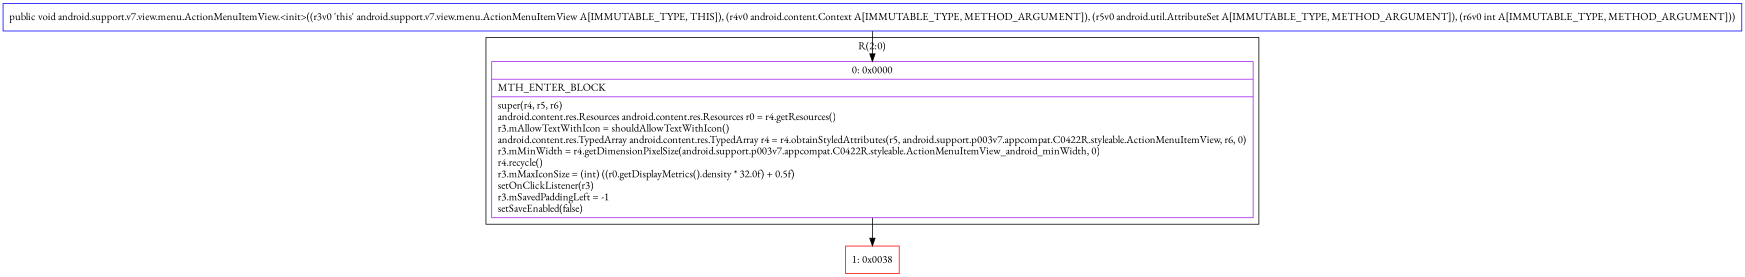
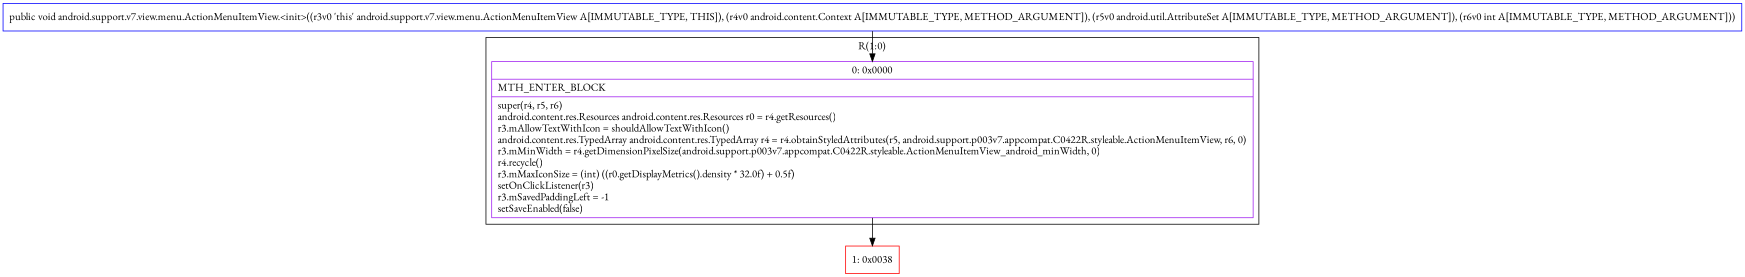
(872, 46) -> (872, 46)
